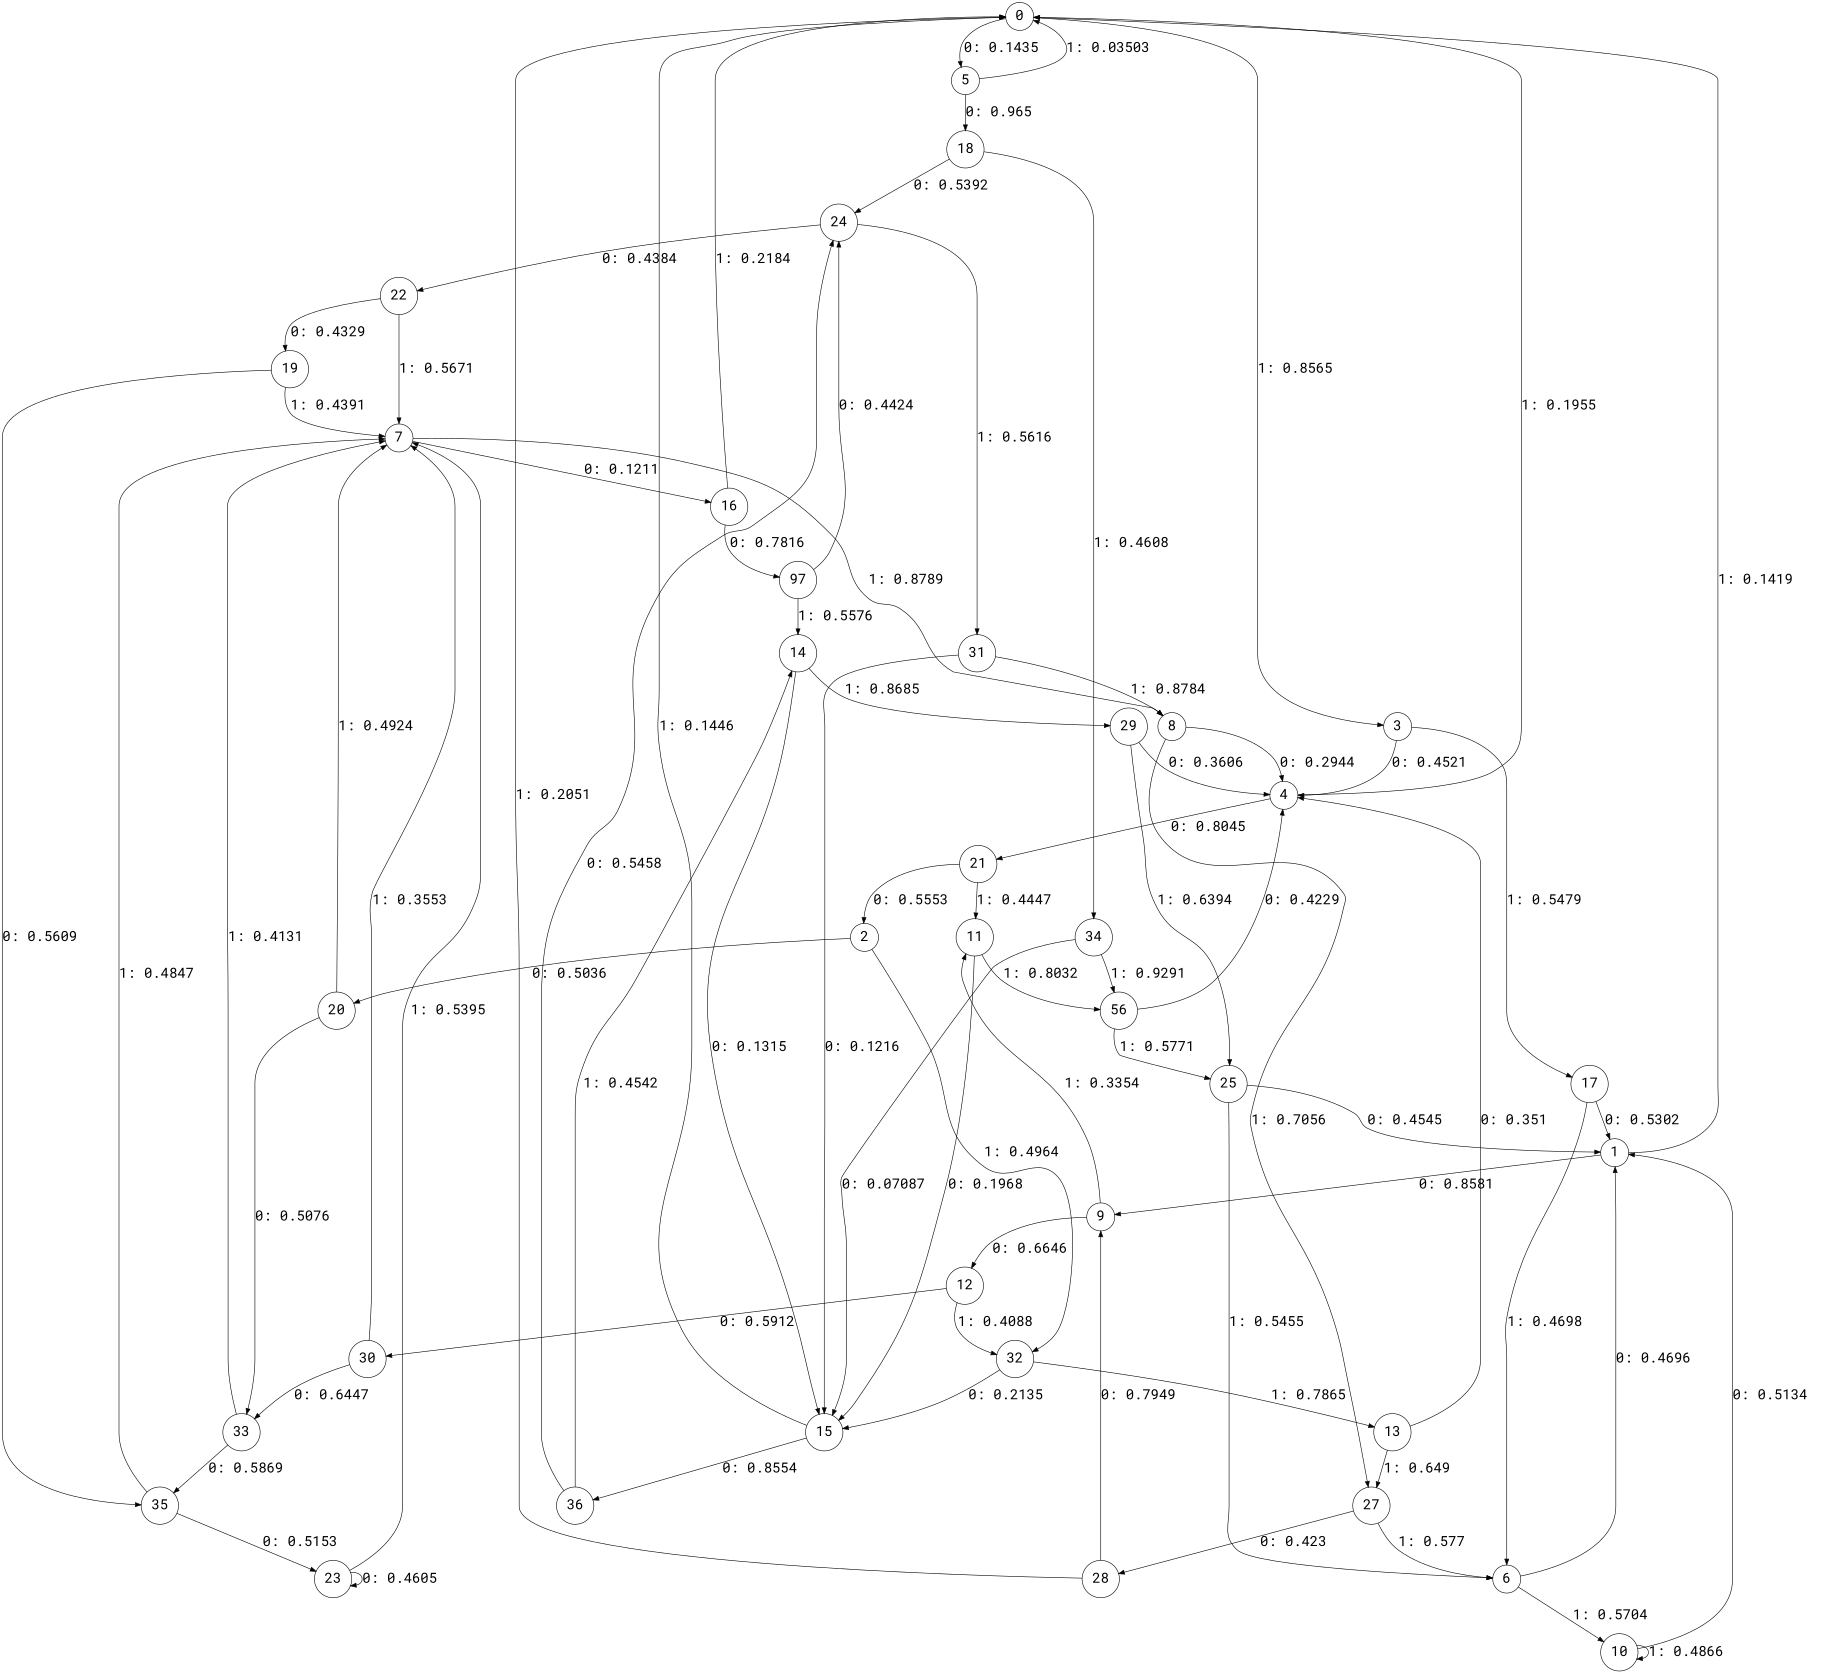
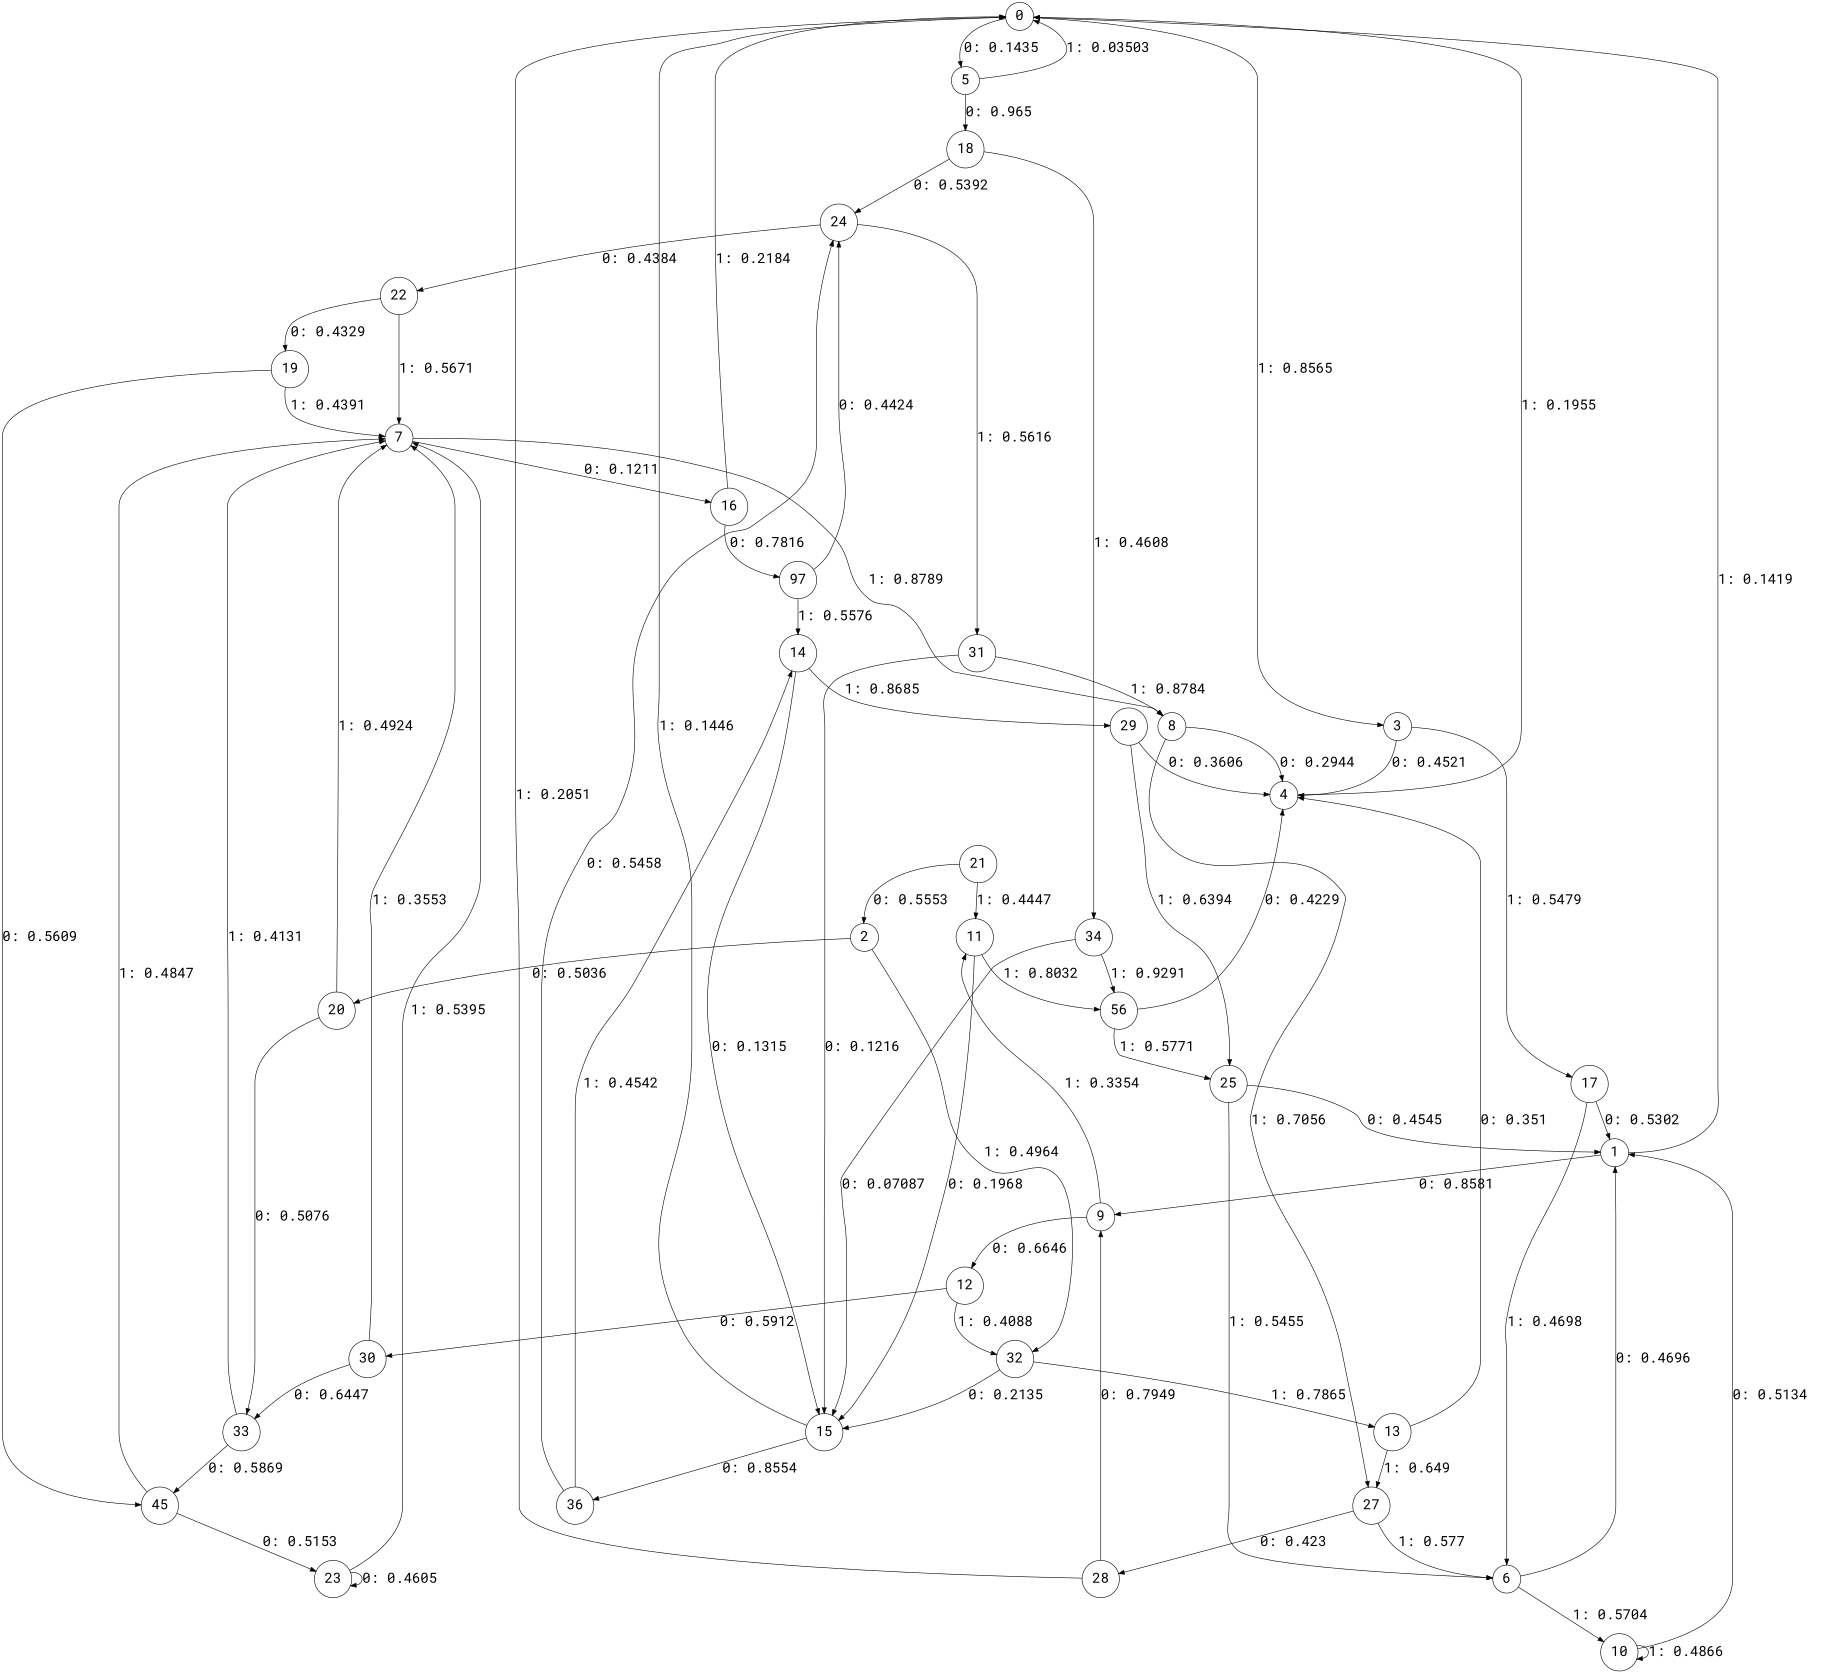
(1136, 828) -> none
(160, 1506) -> (160, 1506)
